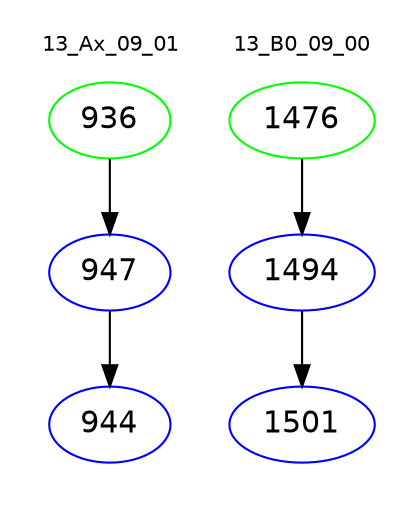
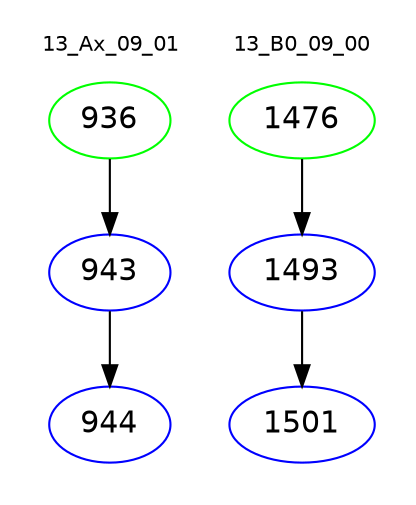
(110, 273) -> (110, 273)
(302, 273) -> (302, 273)
